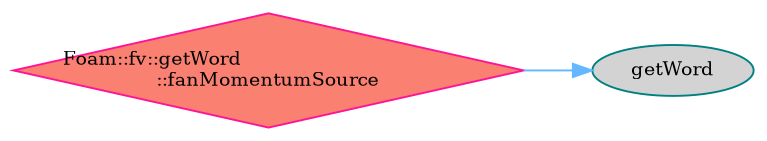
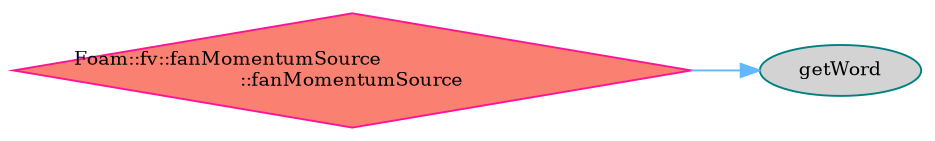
(268, 70) -> (352, 70)
